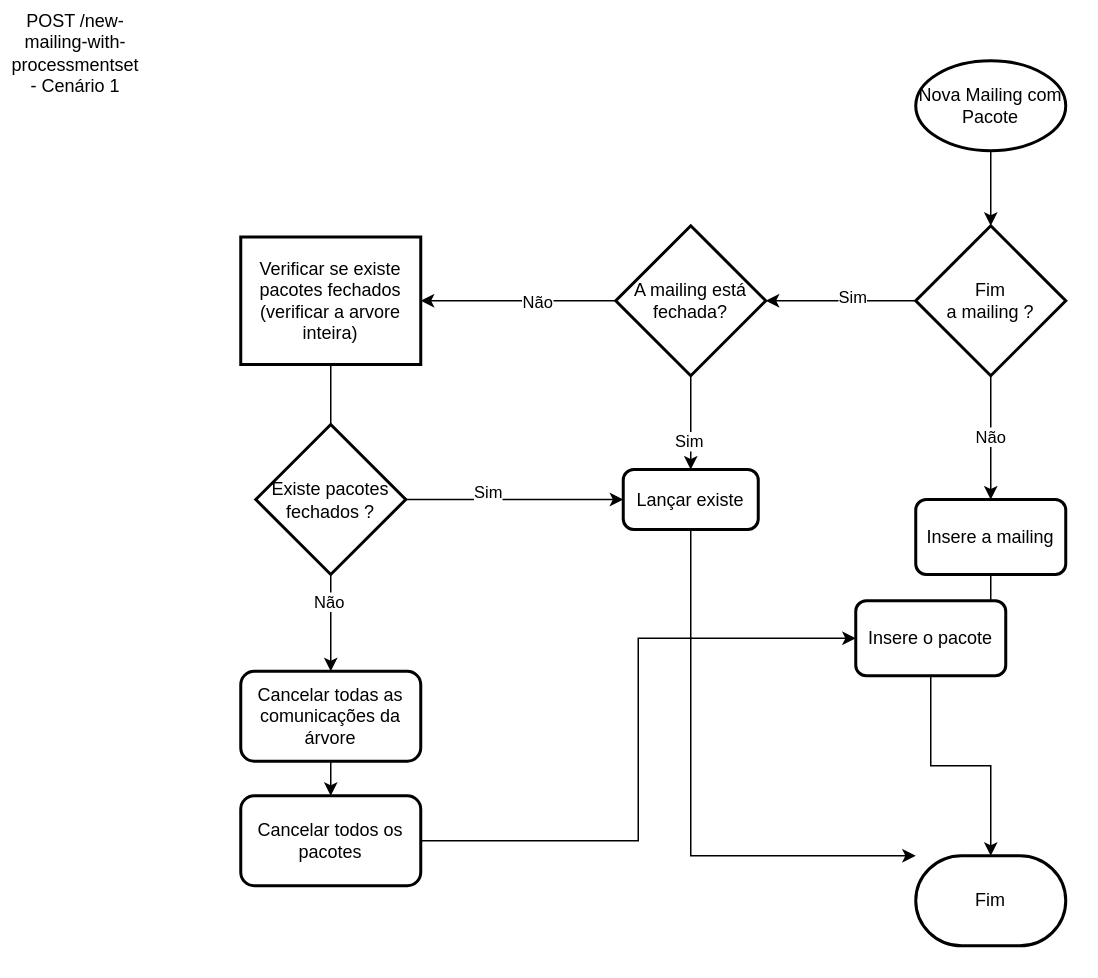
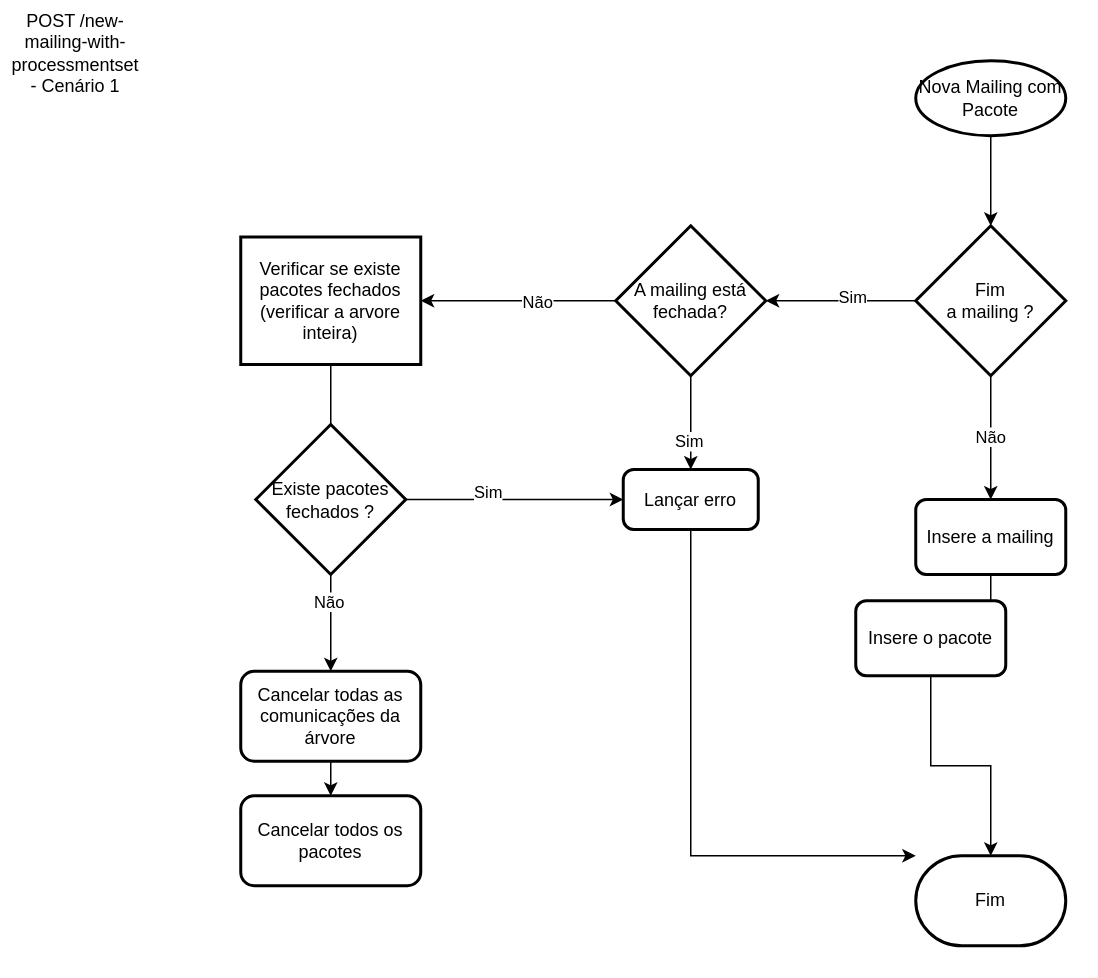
(991, 106) -> (991, 98)
(691, 500) -> (691, 500)
(638, 745) -> none
